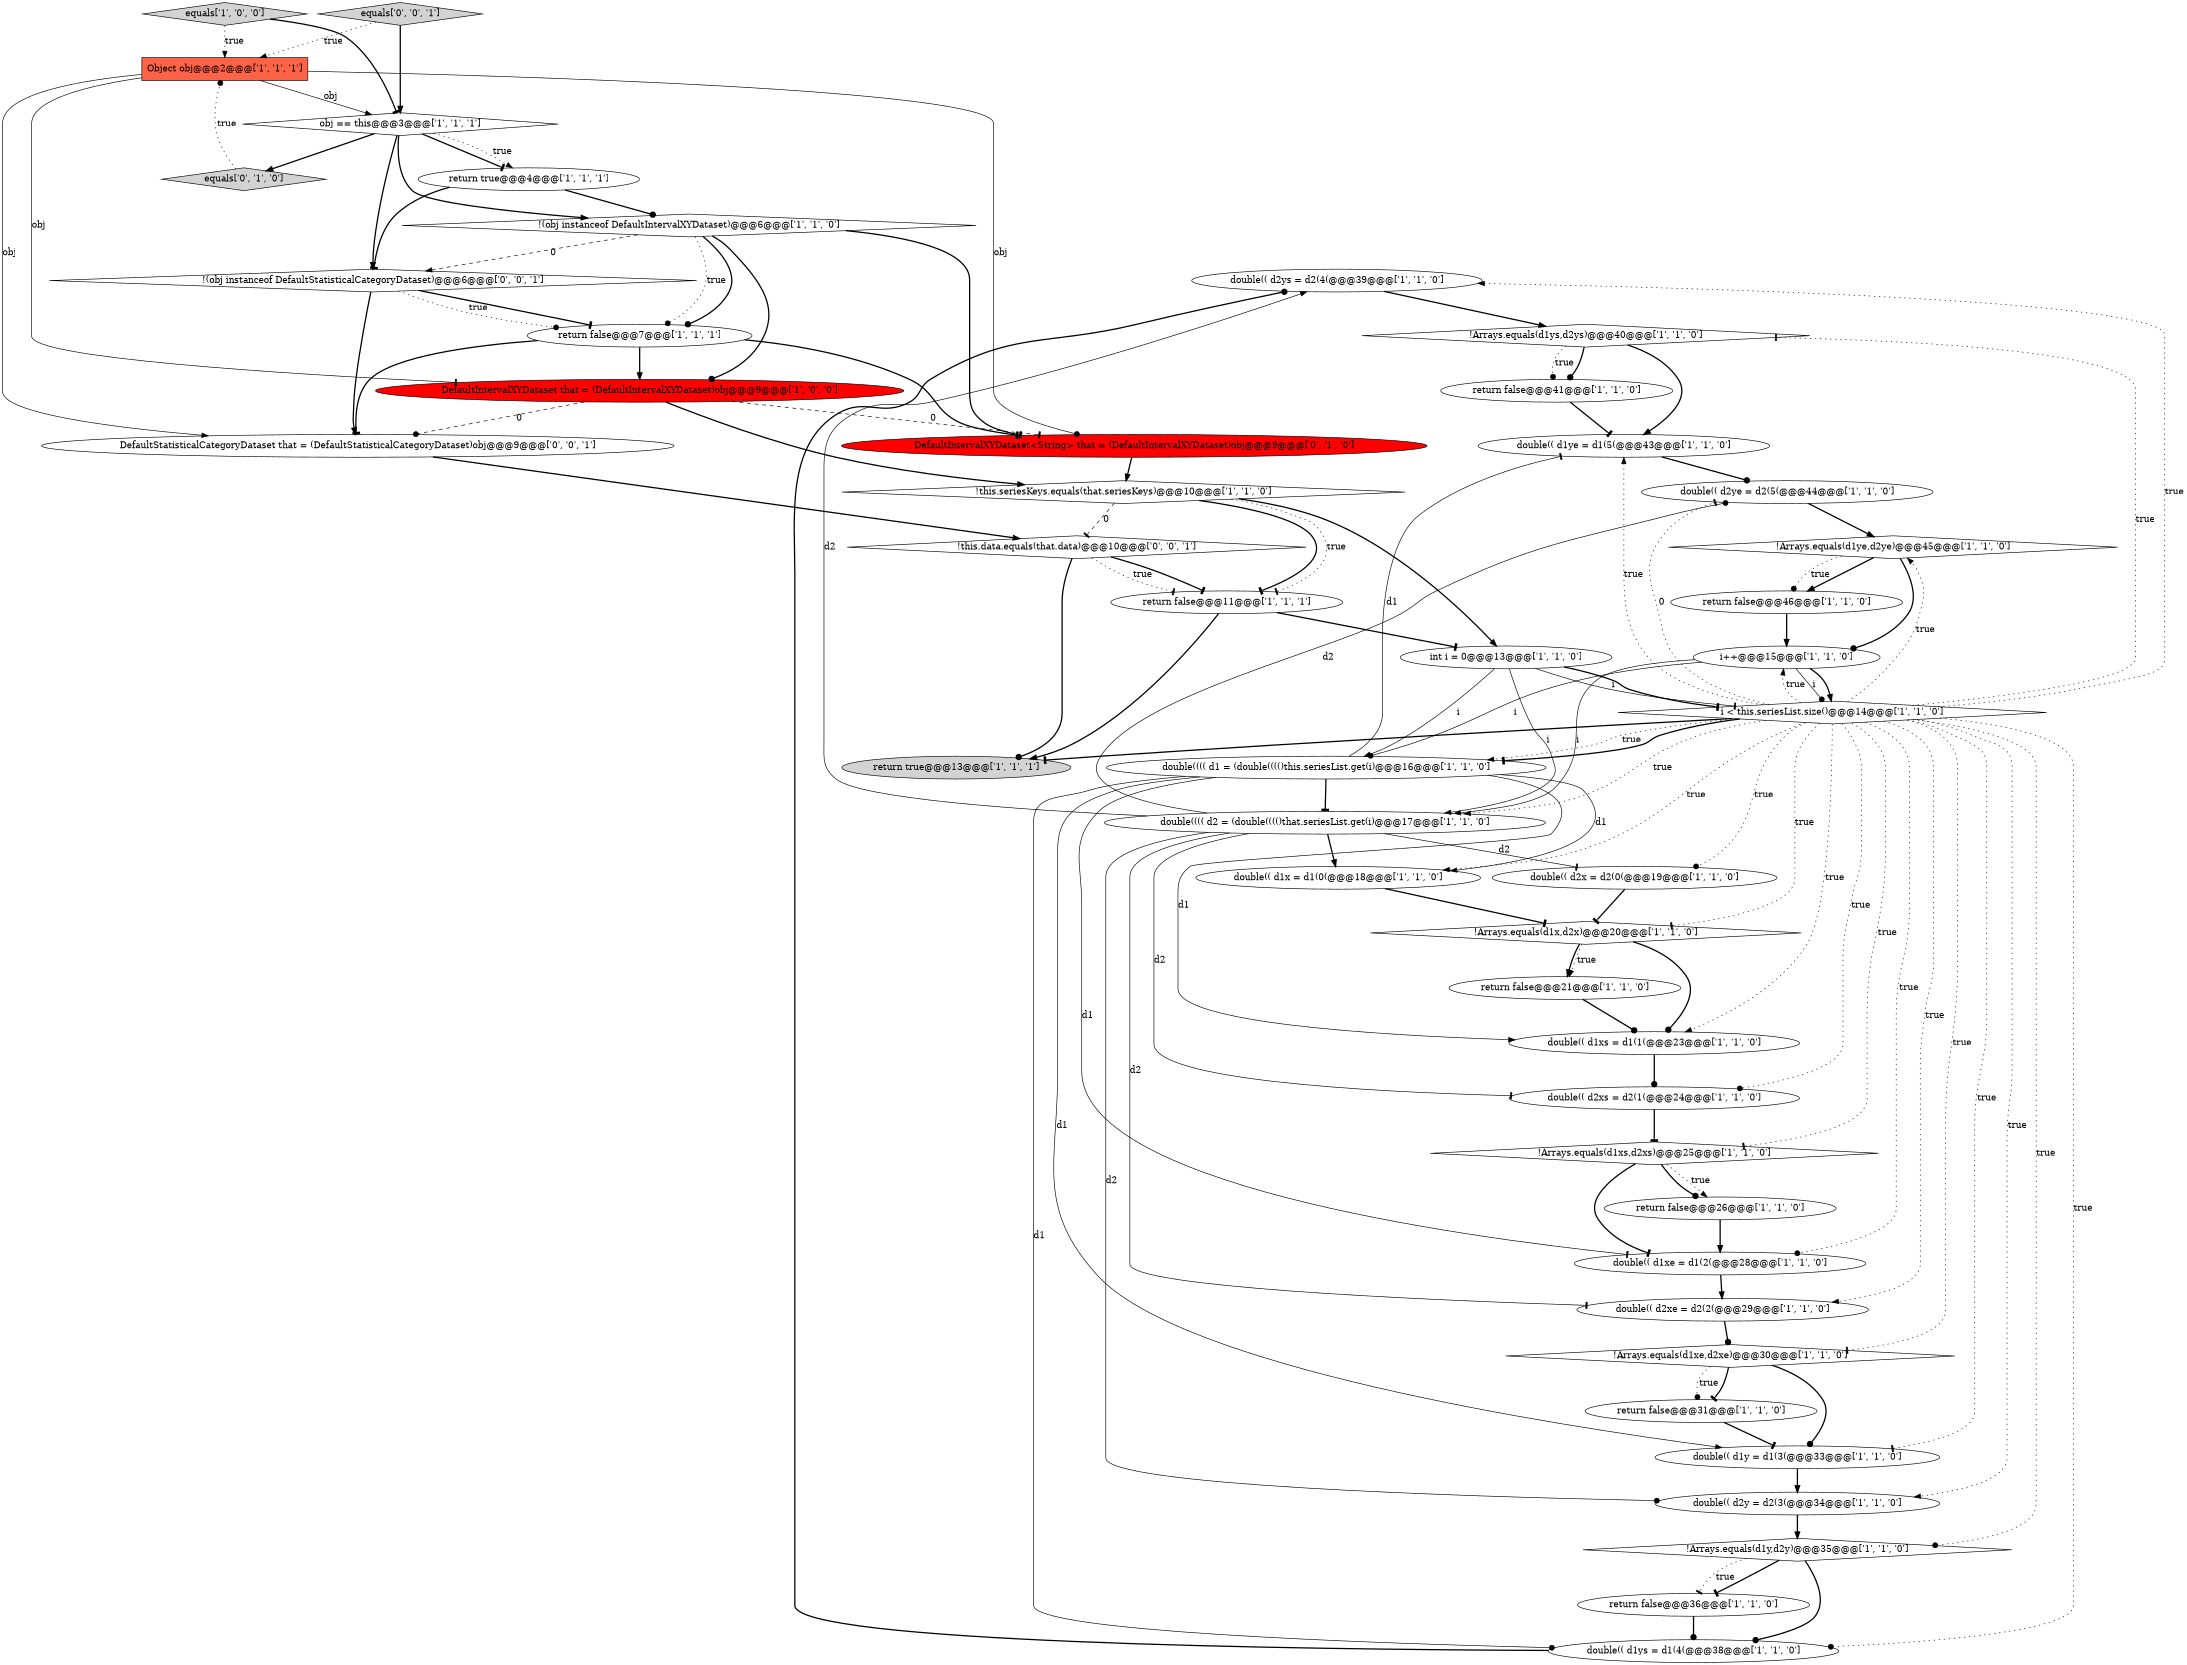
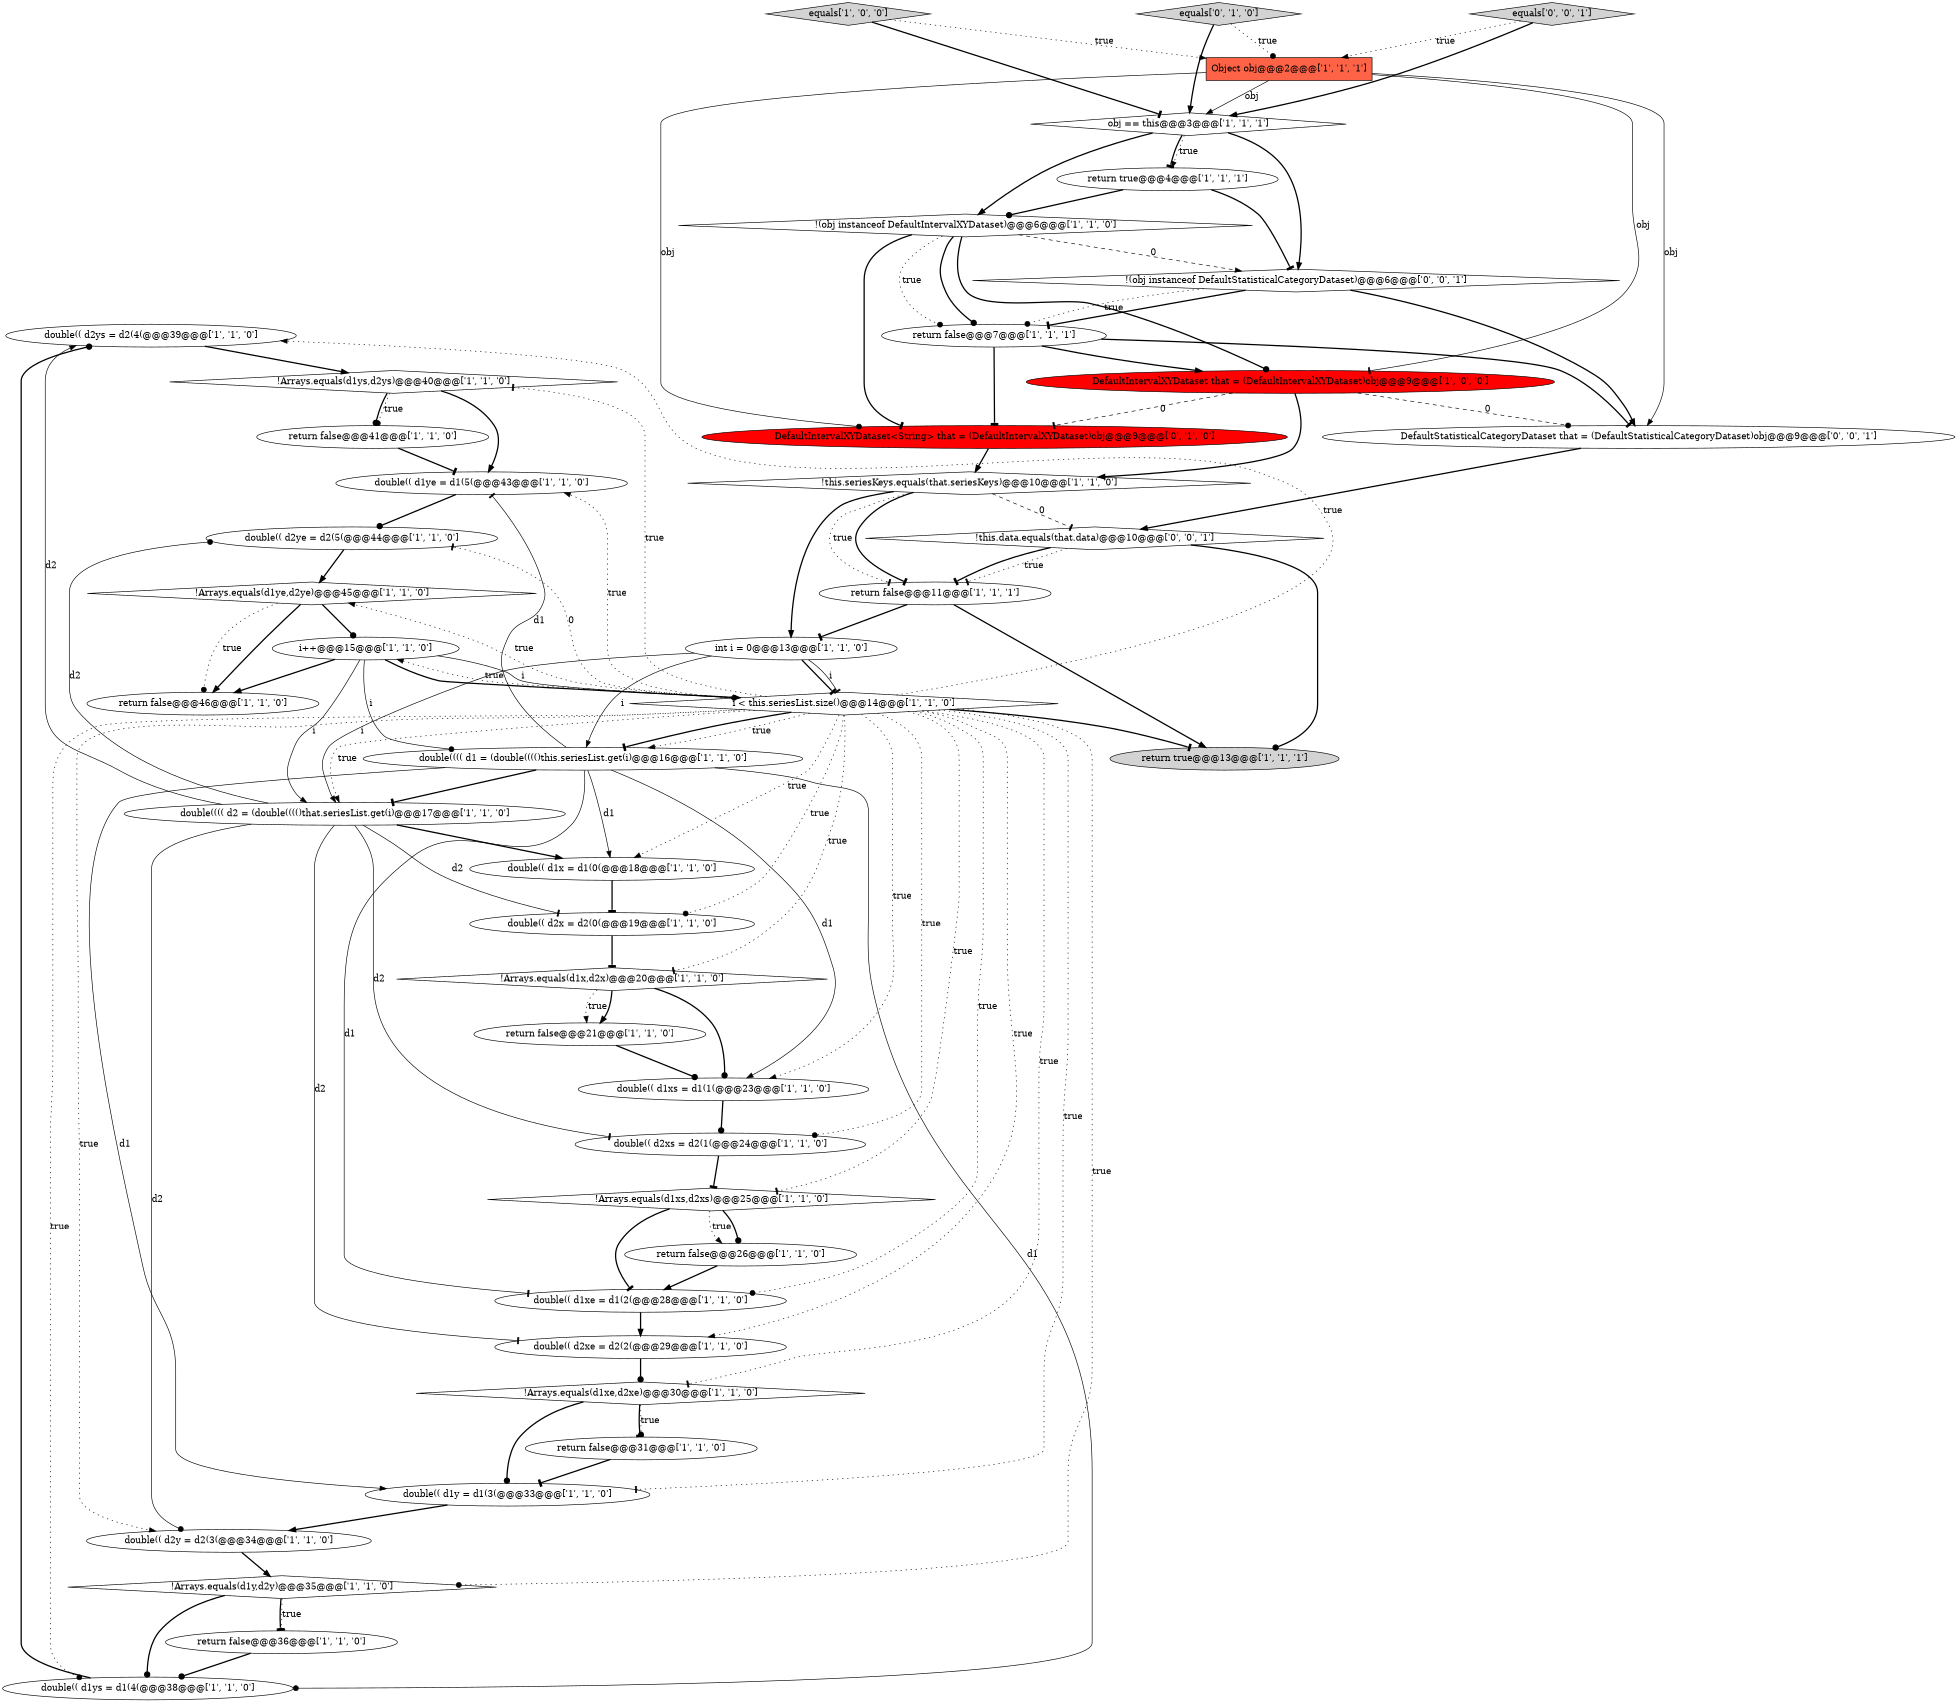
(323, 151) -> (1199, 65)
(1787, 627) -> (288, 675)
(1464, 906) -> (612, 895)
